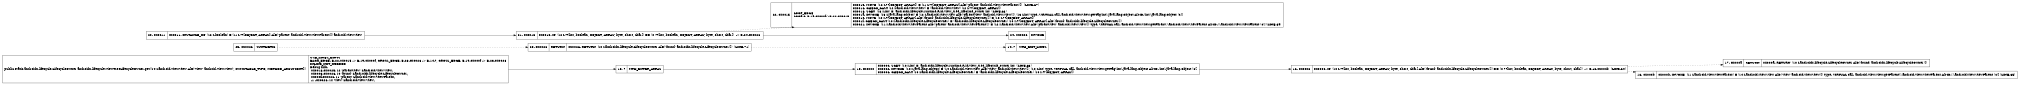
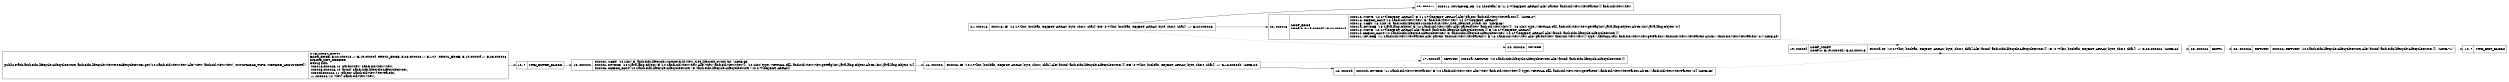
(753, 29) -> (1241, 27)
(439, 35) -> (1272, 12)
(885, 35) -> (1318, 43)
(266, 47) -> (2217, 49)
(1033, 47) -> (2490, 49)
none -> (1985, 49)
(645, 69) -> (546, 65)
(1631, 72) -> (1296, 68)
